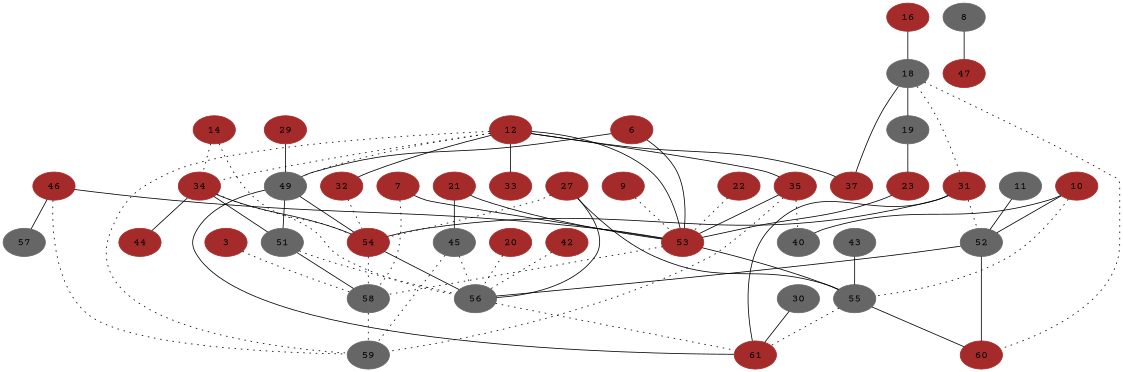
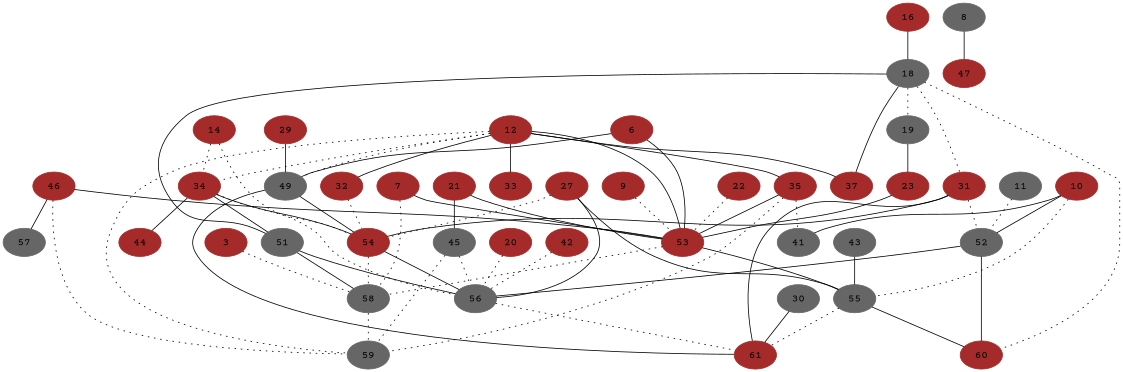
(908, 102) -> (908, 102)
(1000, 216) -> (1000, 216)
(283, 221) -> (435, 81)
(798, 242) -> (798, 242)
(349, 267) -> (349, 267)
